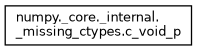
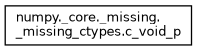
(98, 25) -> (98, 25)
